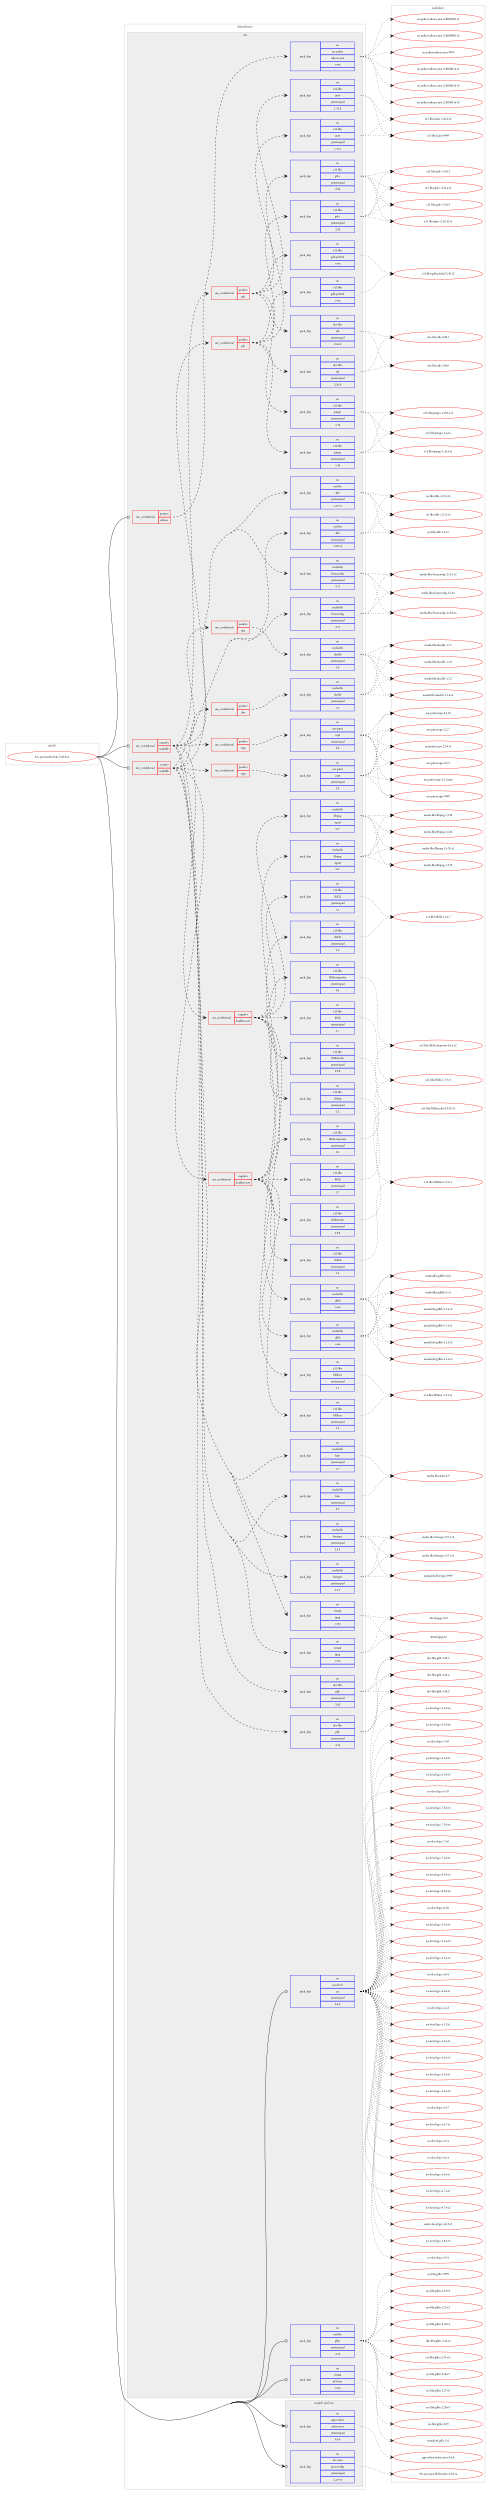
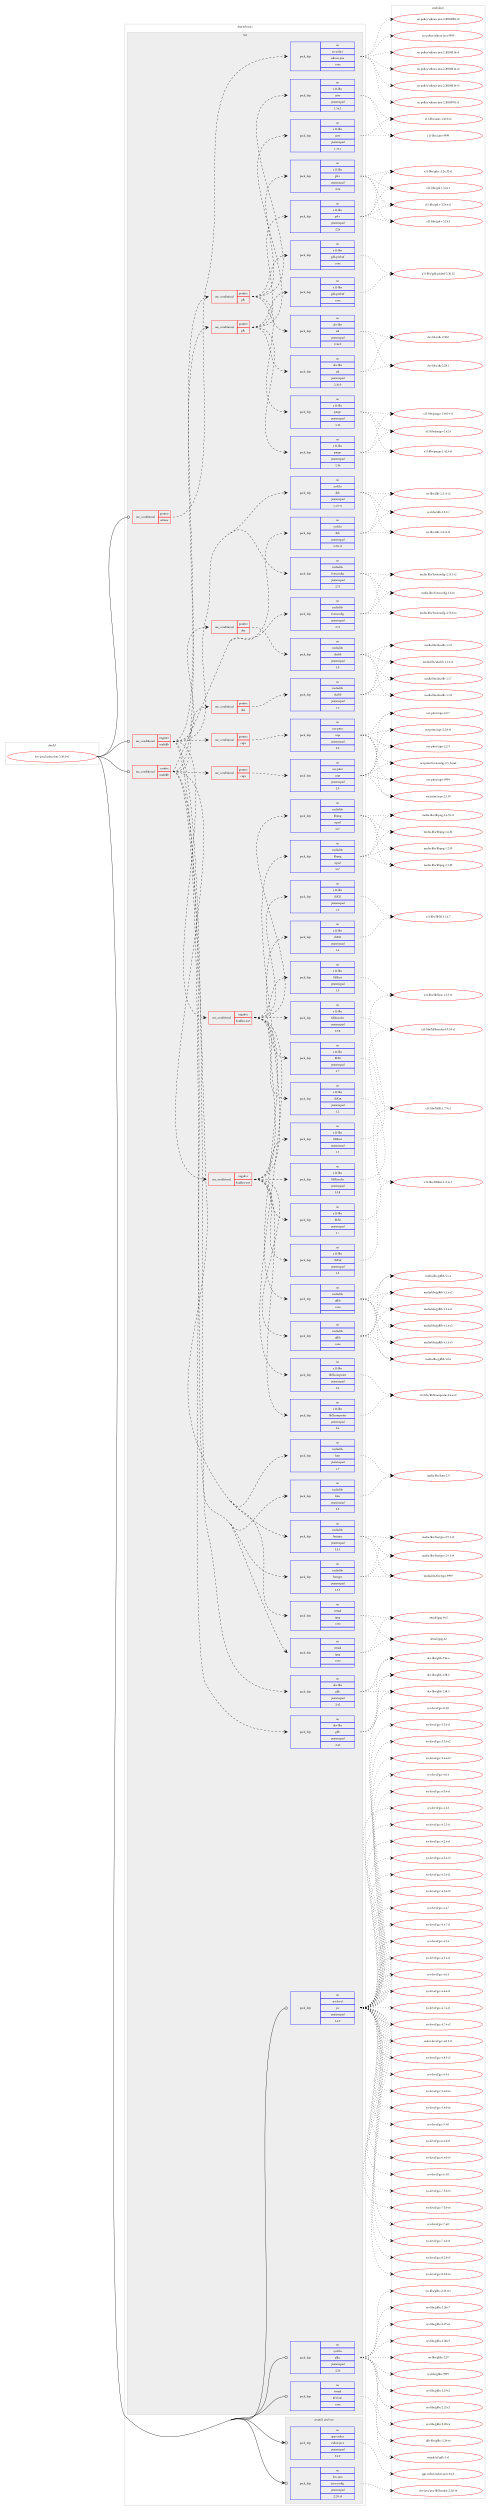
(438, 780) -> (438, 763)
none -> (438, 1958)
